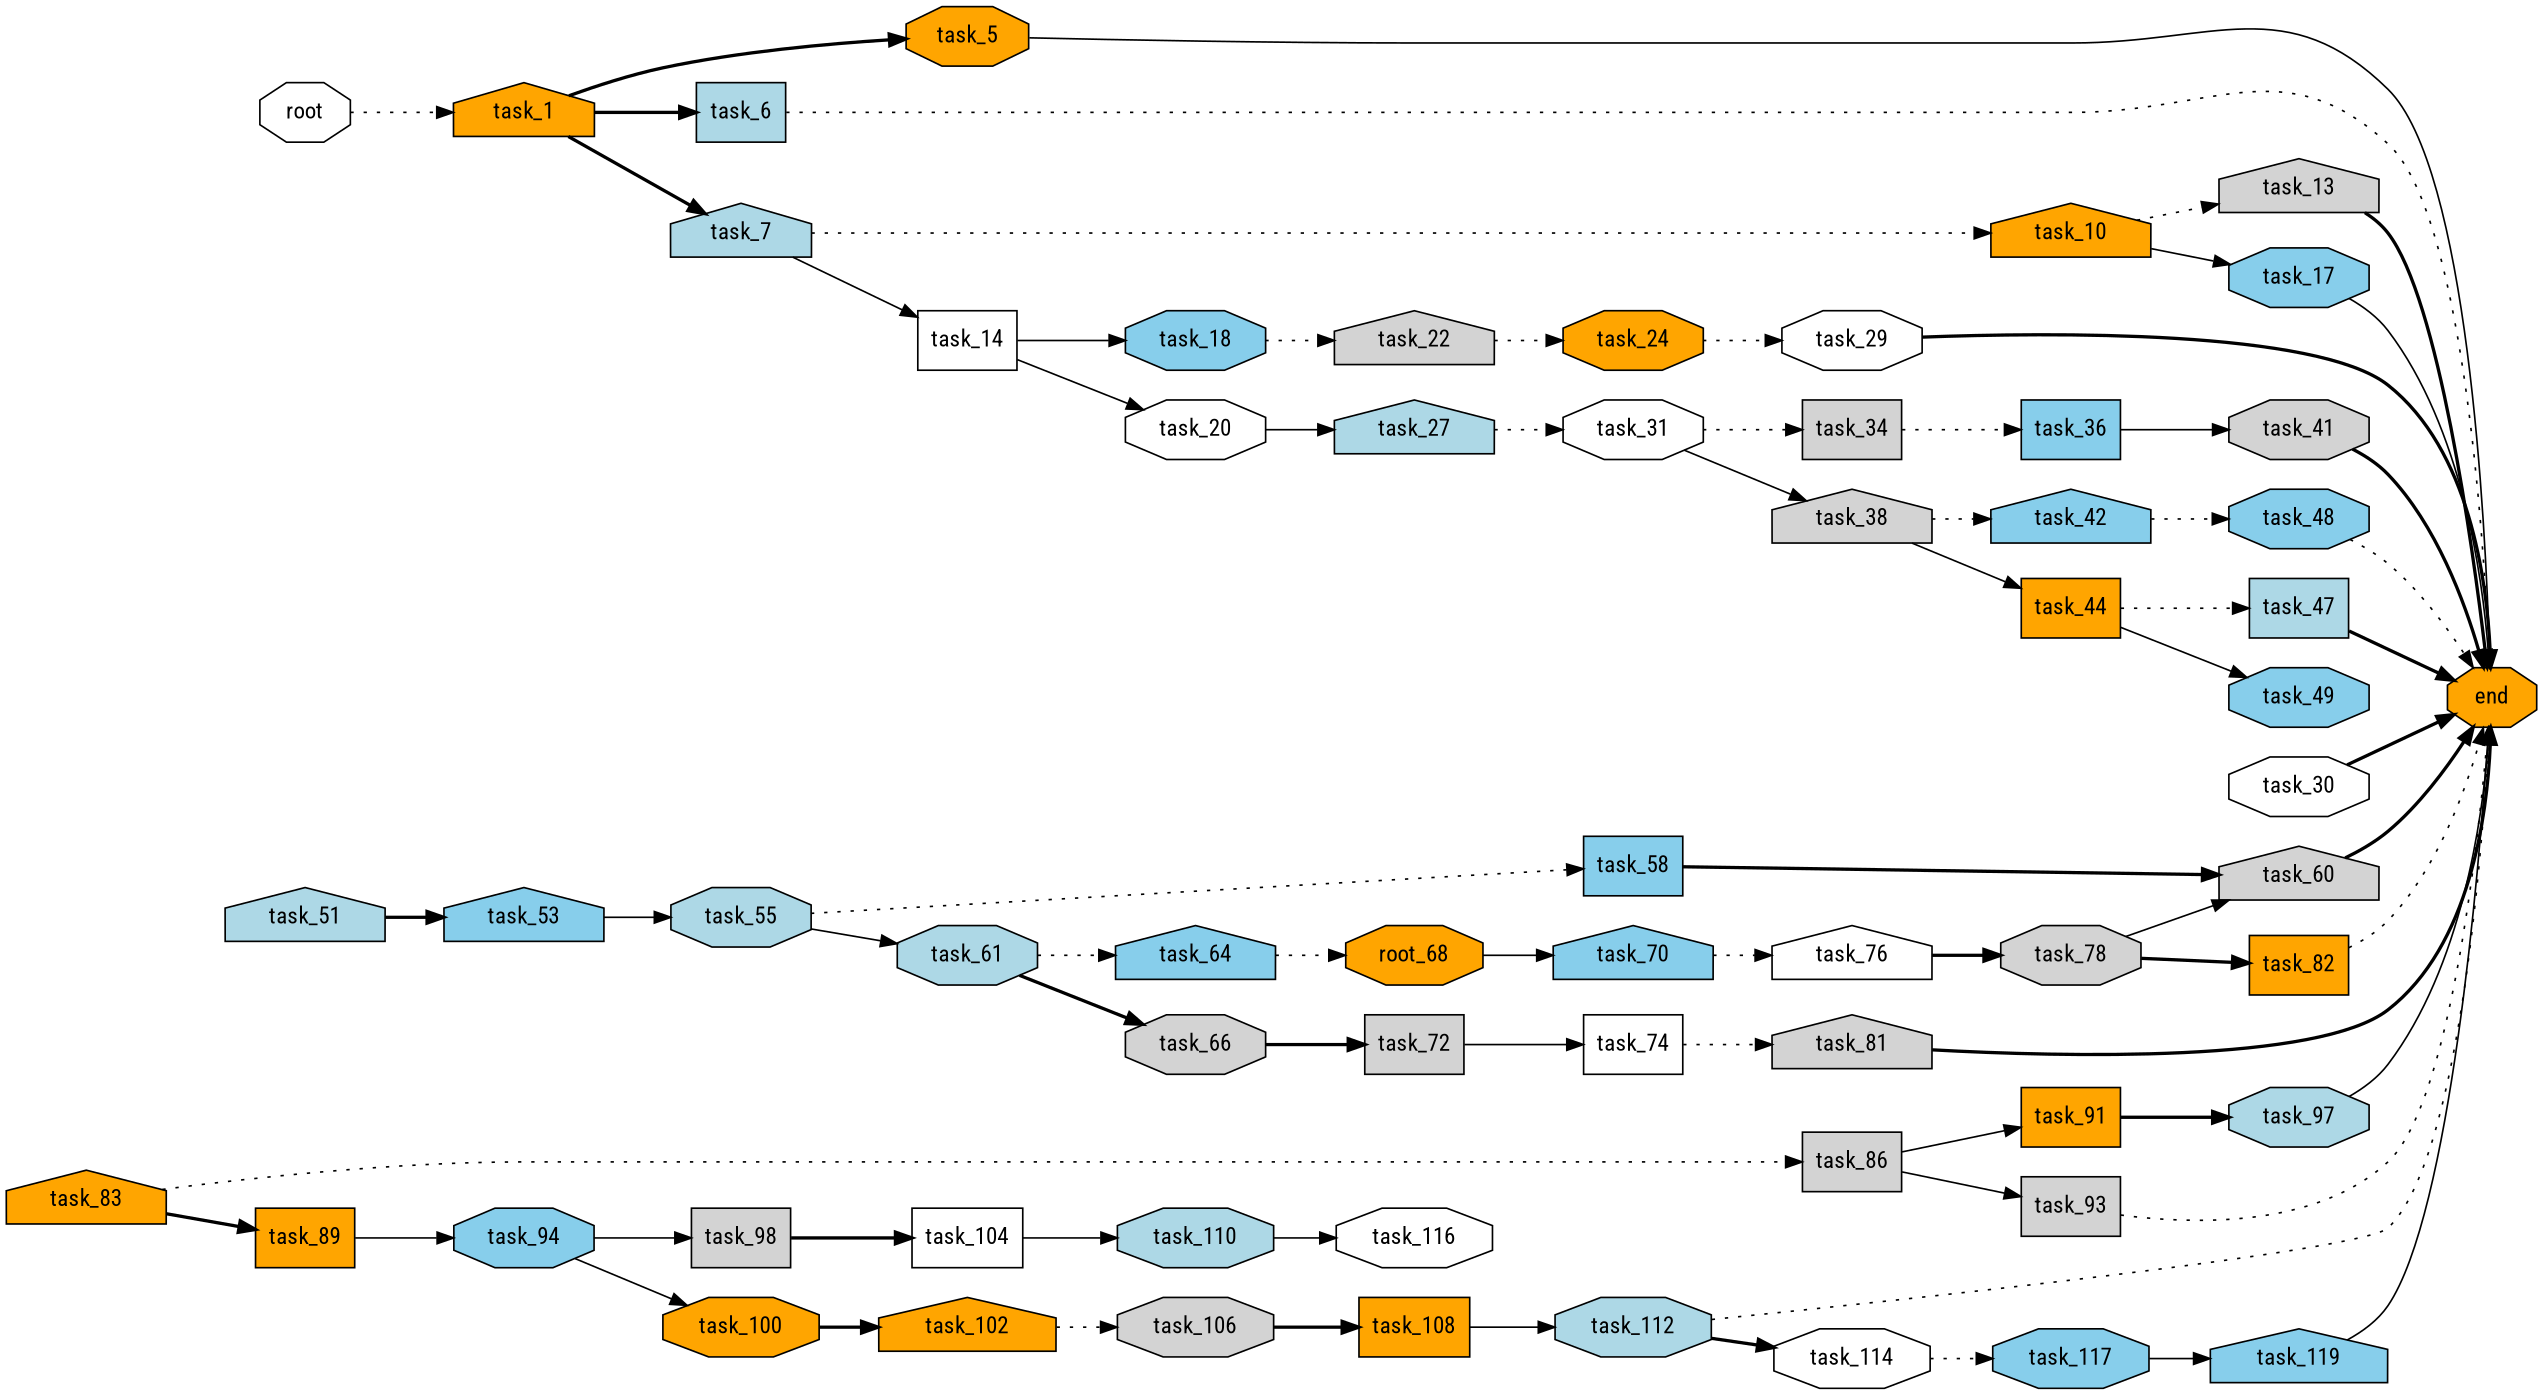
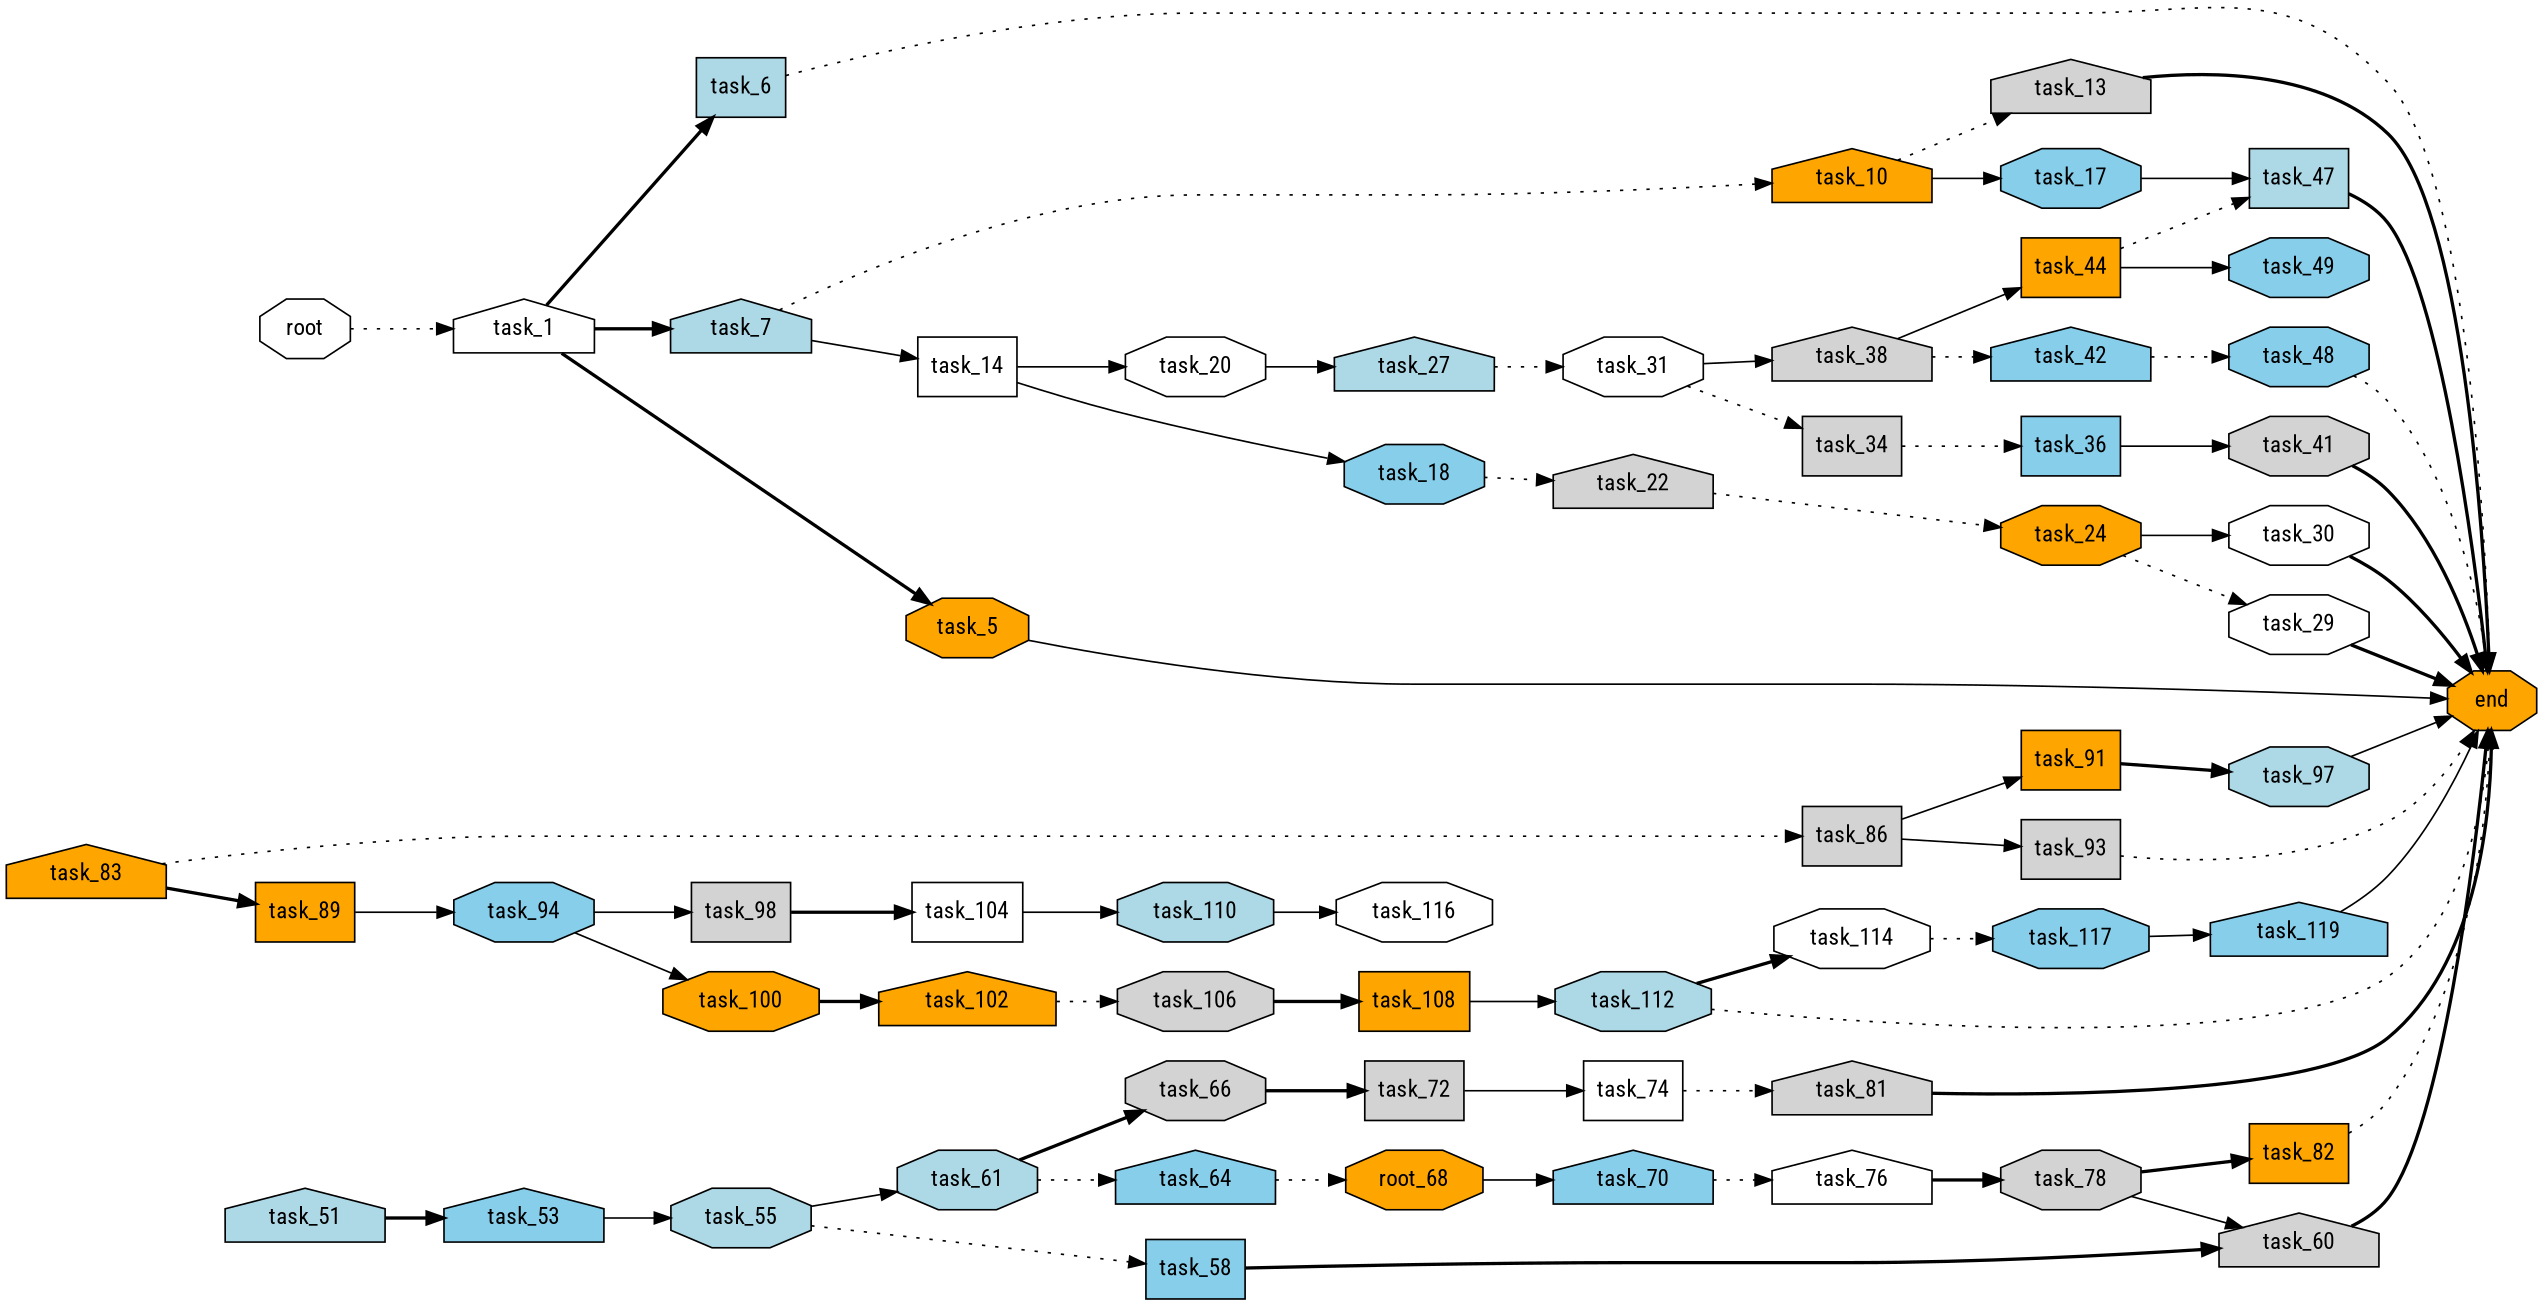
(524, 112) -> (524, 329)
(2438, 423) -> (2187, 178)
none -> (2177, 535)
